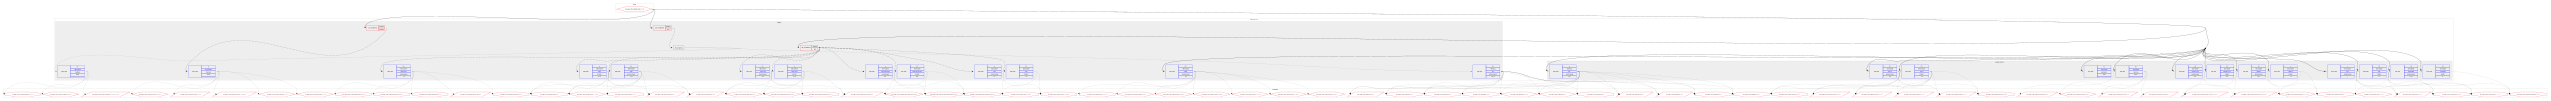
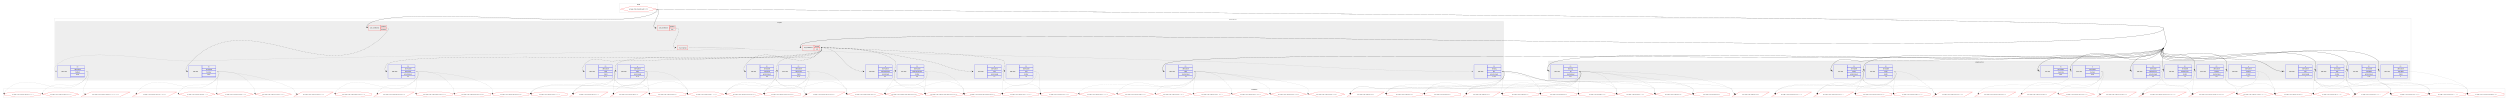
(1872, 94) -> none
